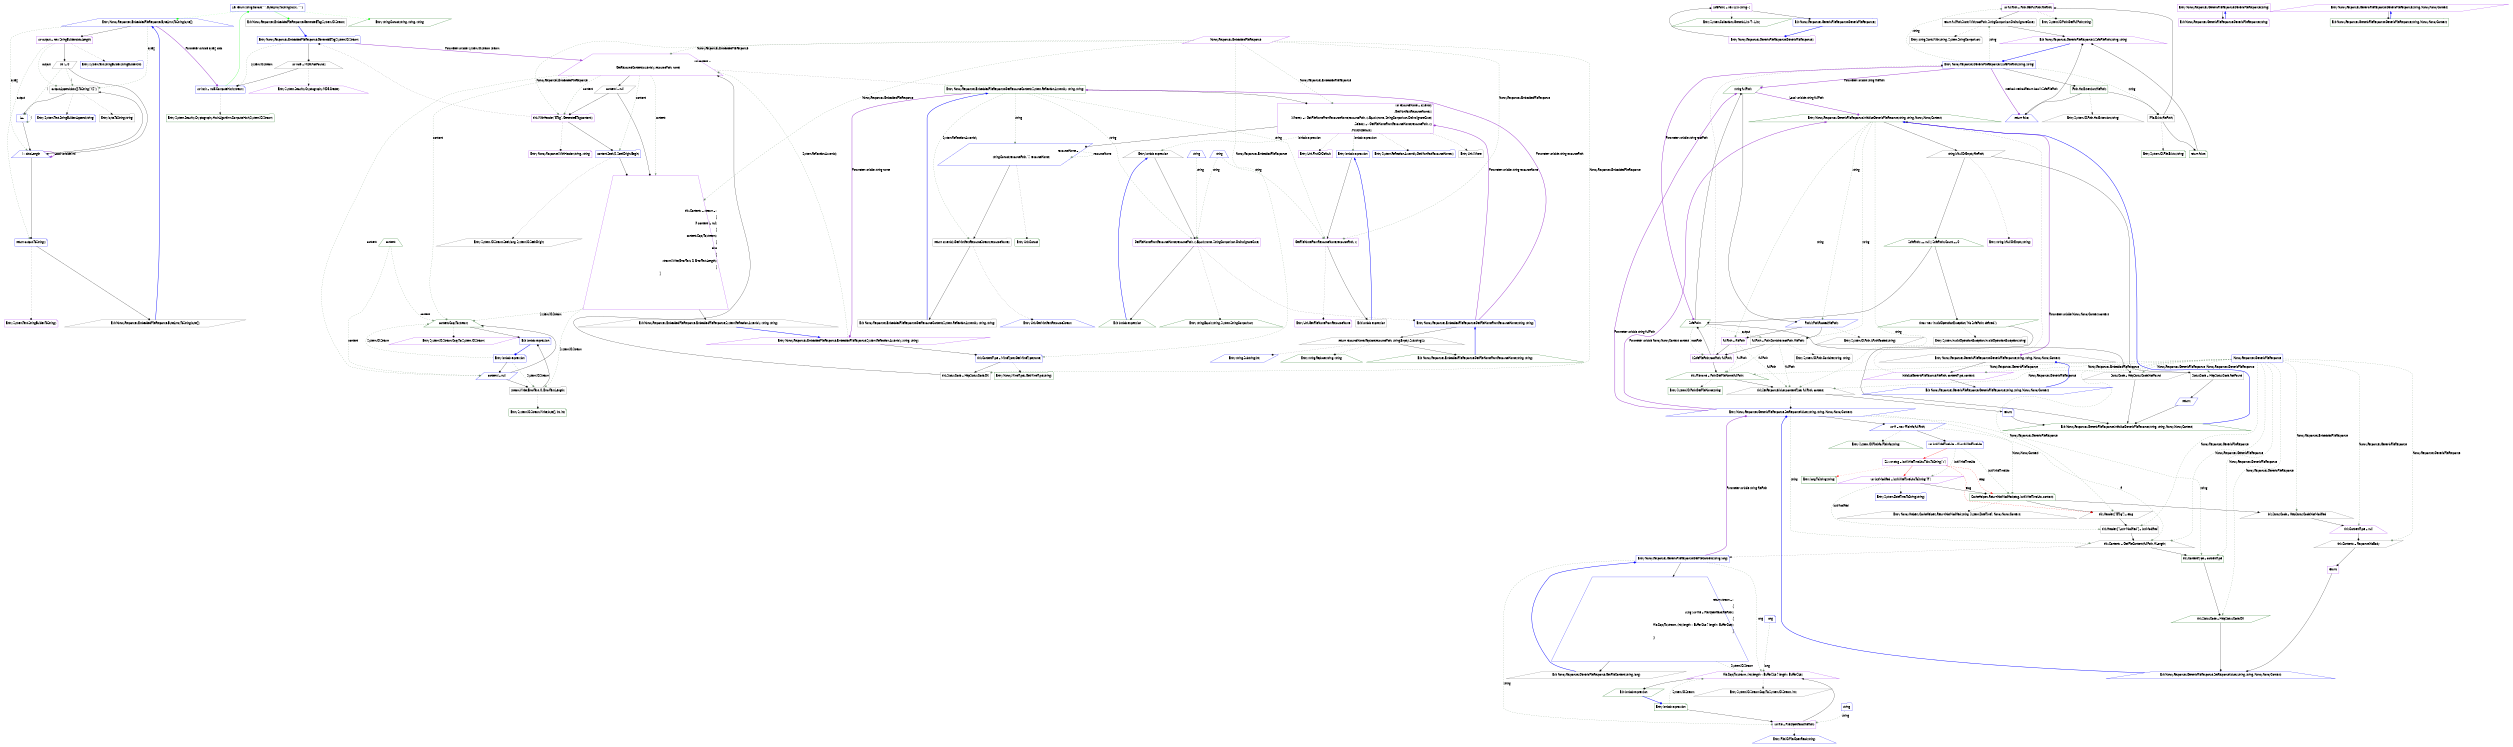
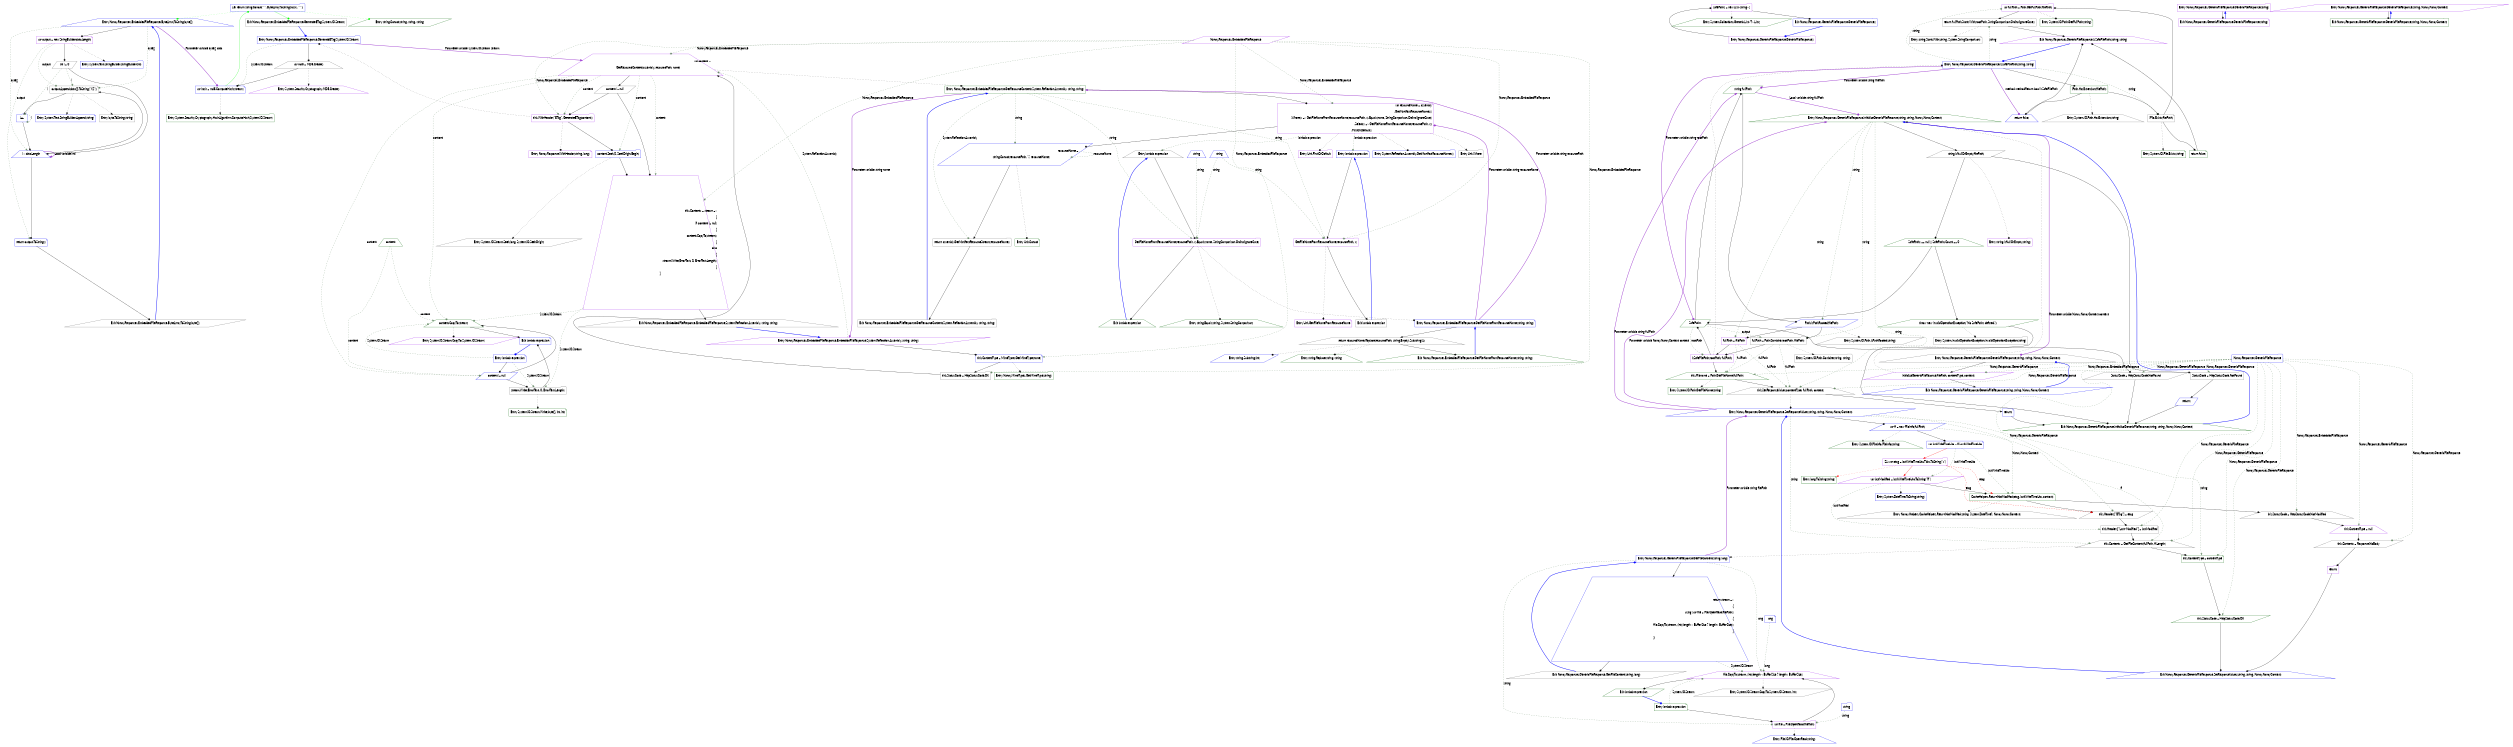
(309, 65) -> (309, 65)
(560, 154) -> (560, 154)
(31, 323) -> none
(1048, 323) -> none
